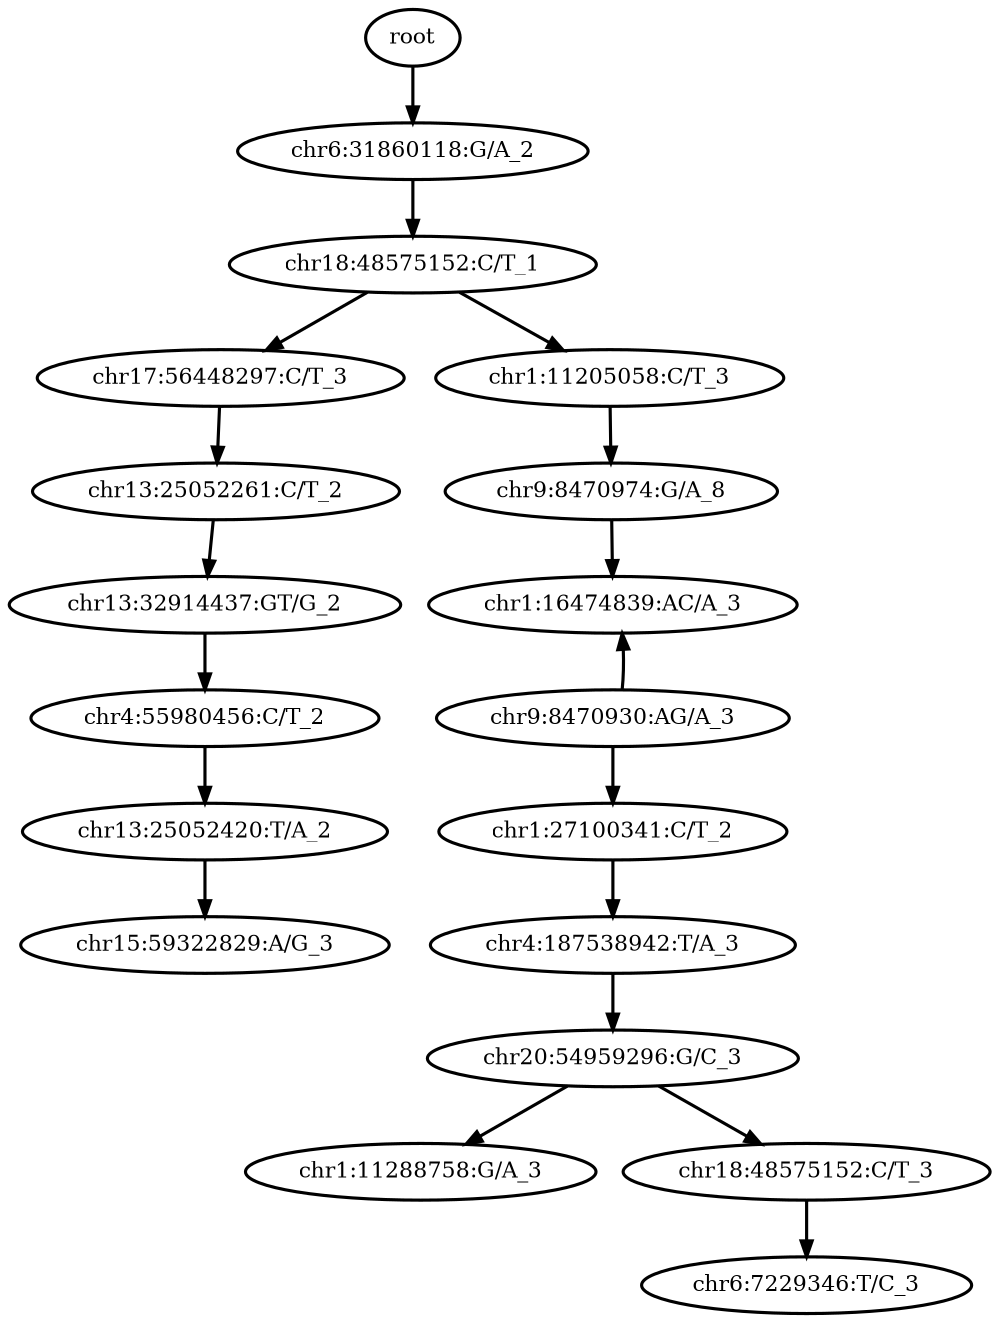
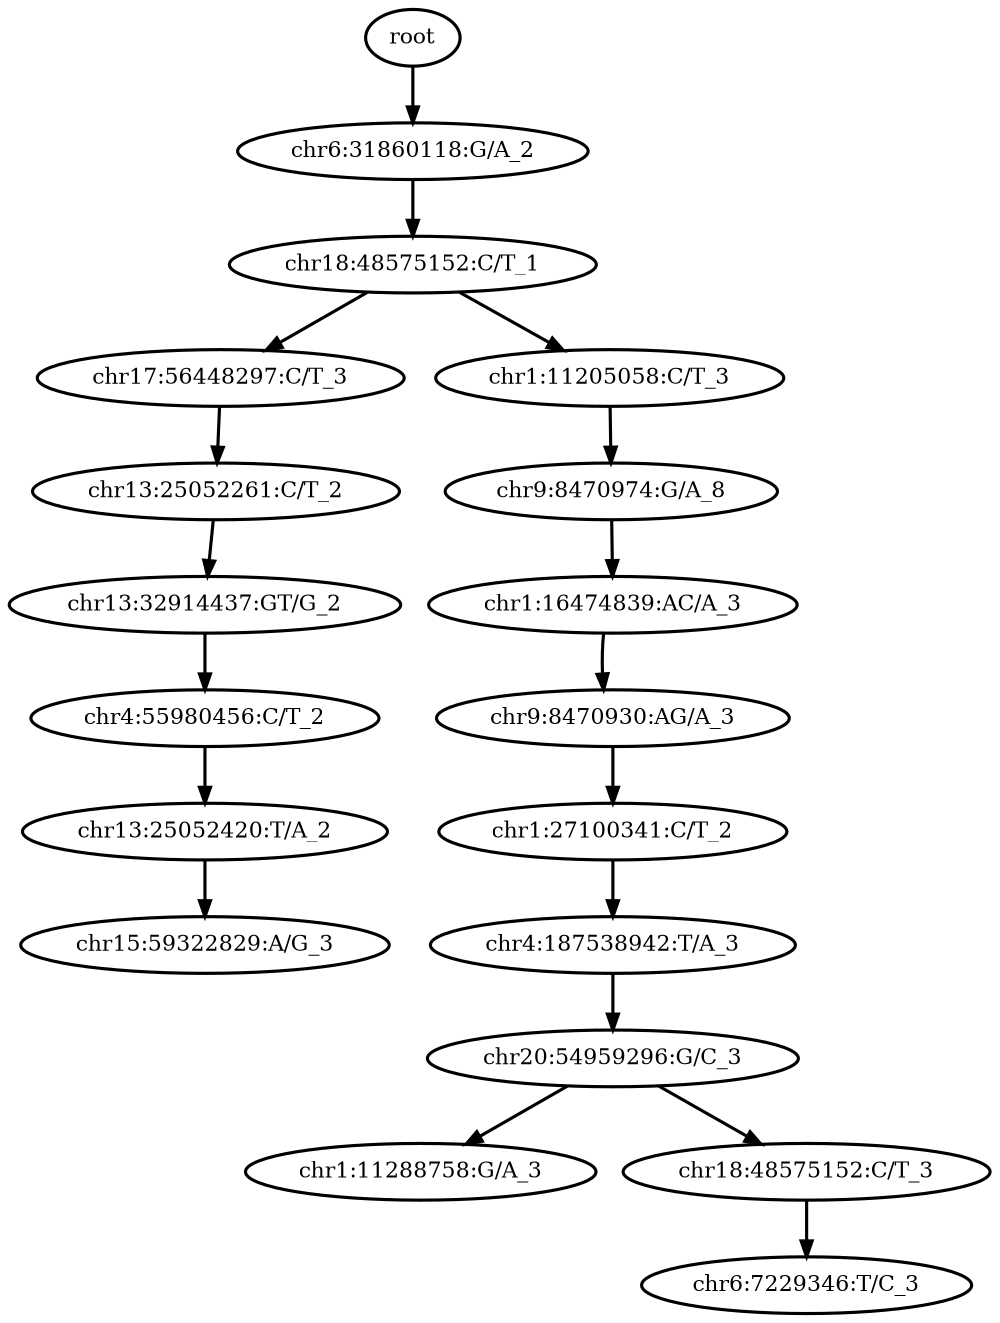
(623, 670) -> (602, 654)
